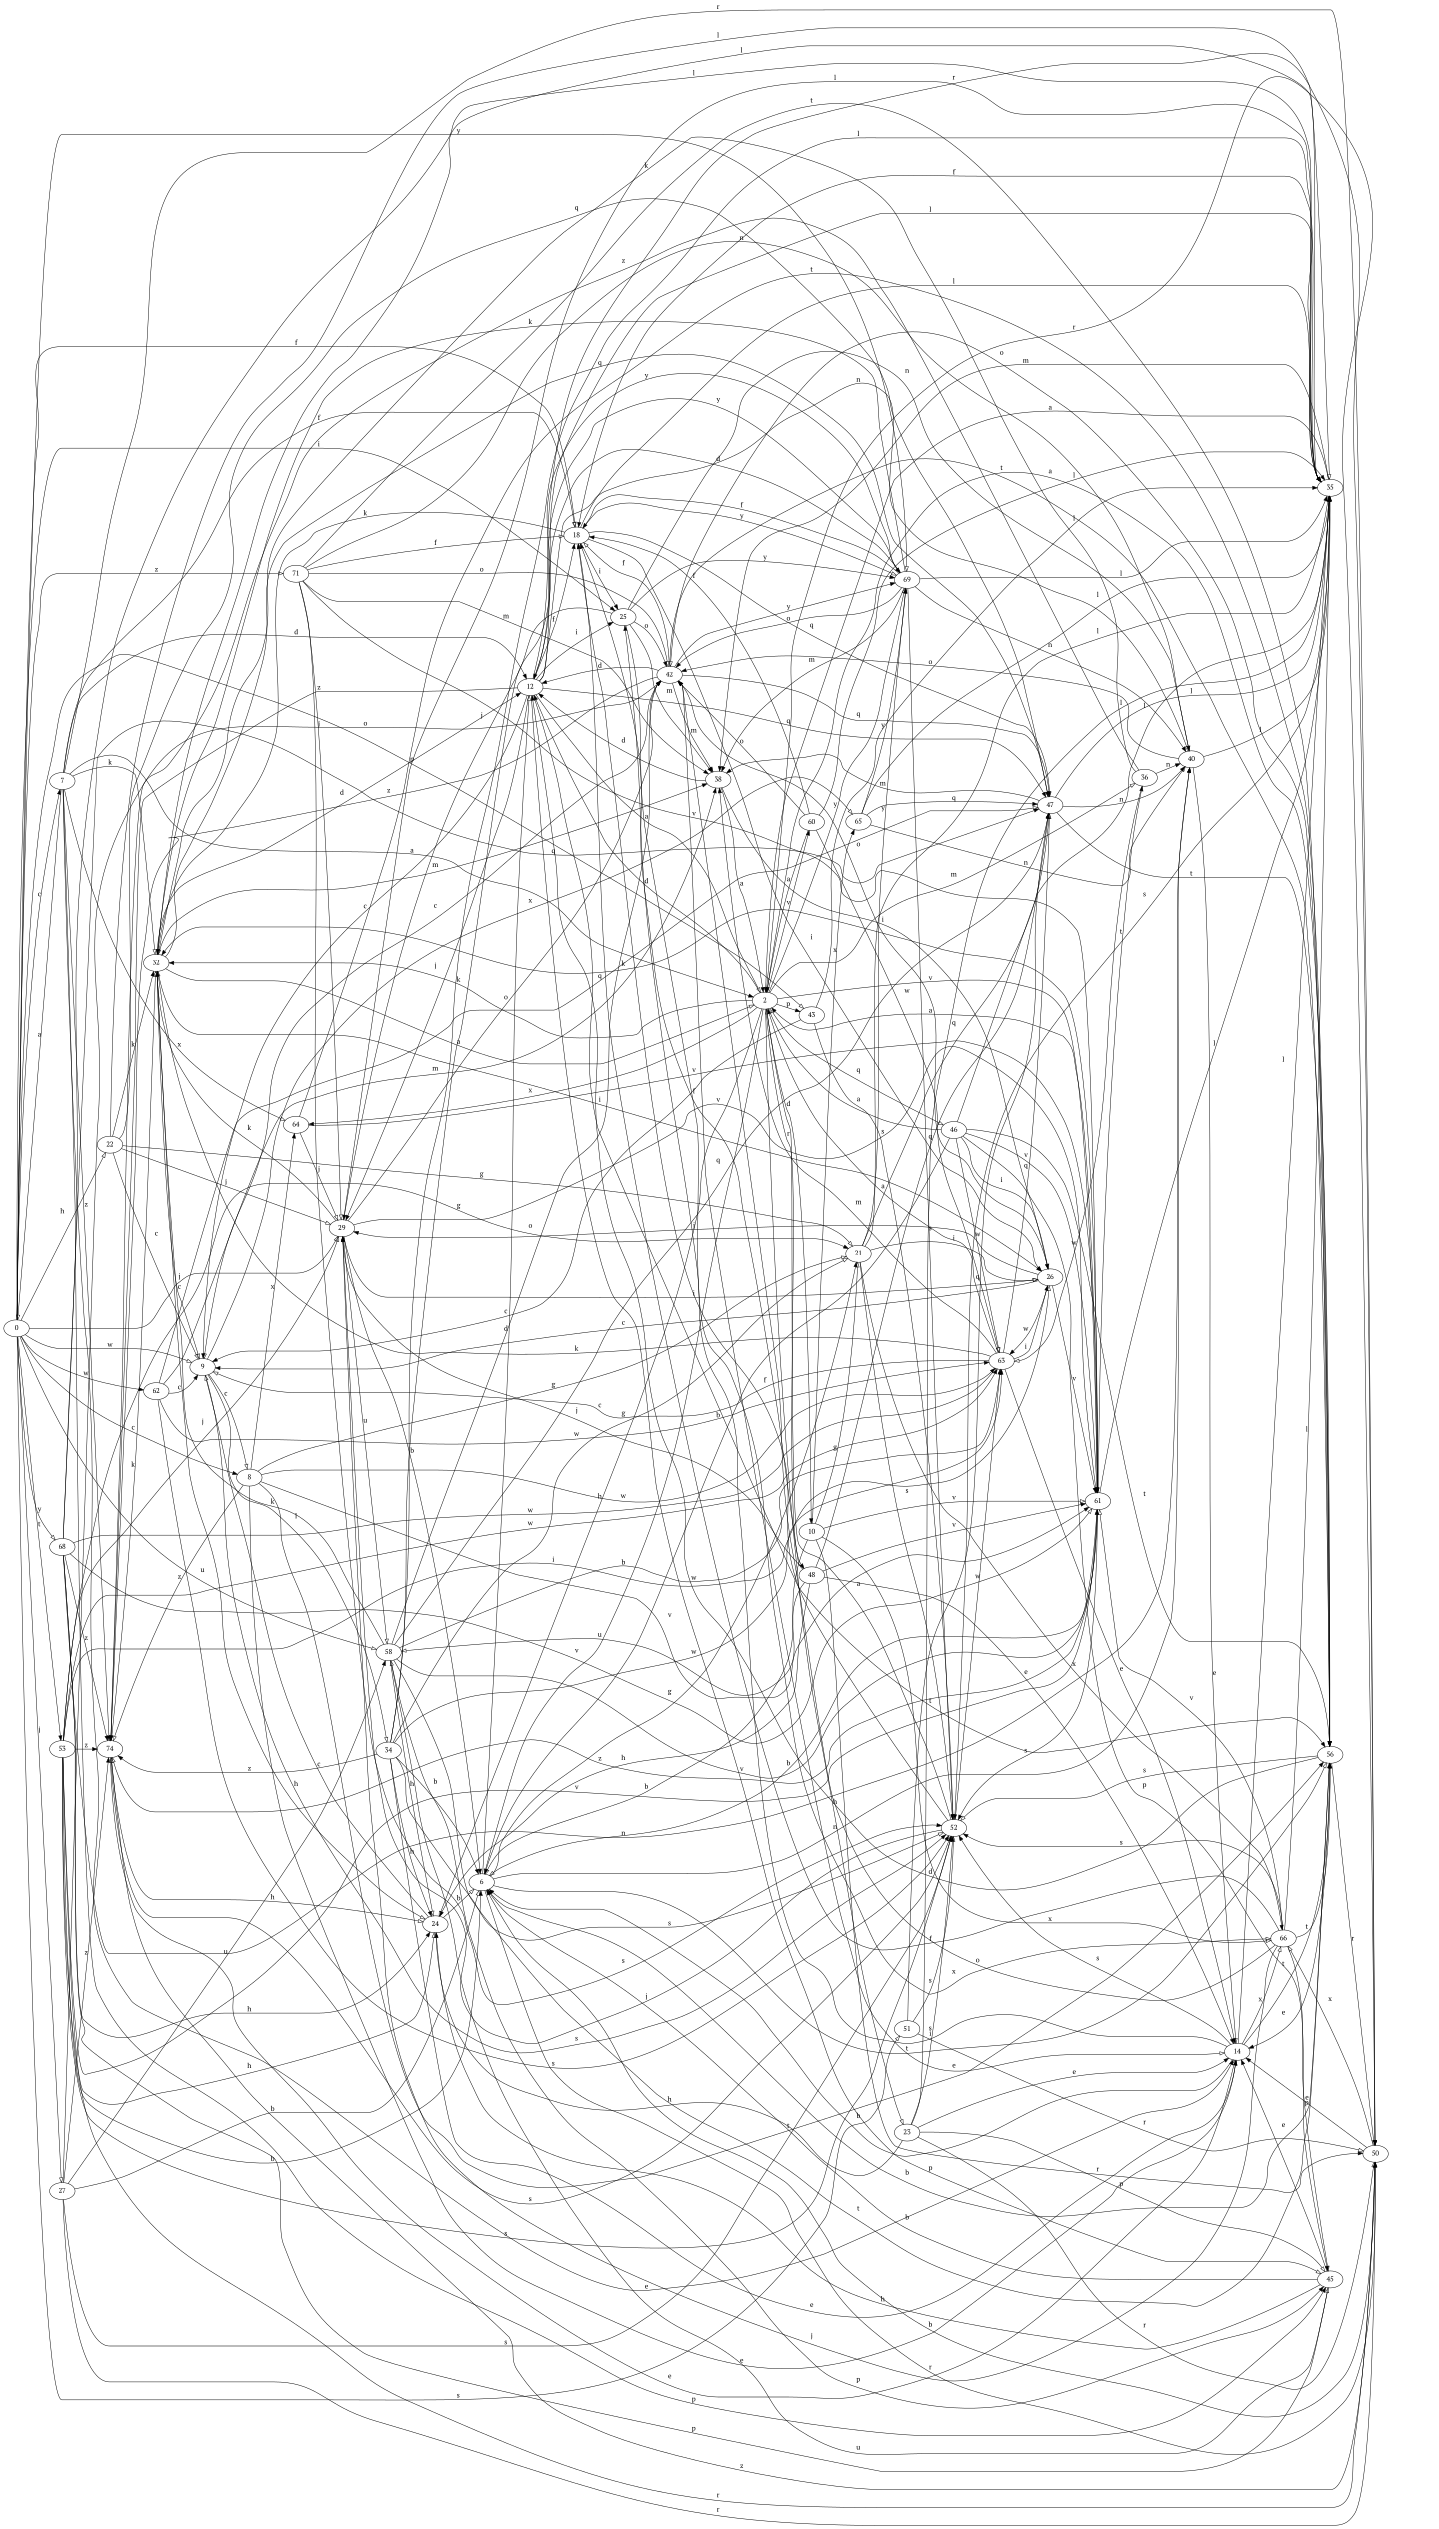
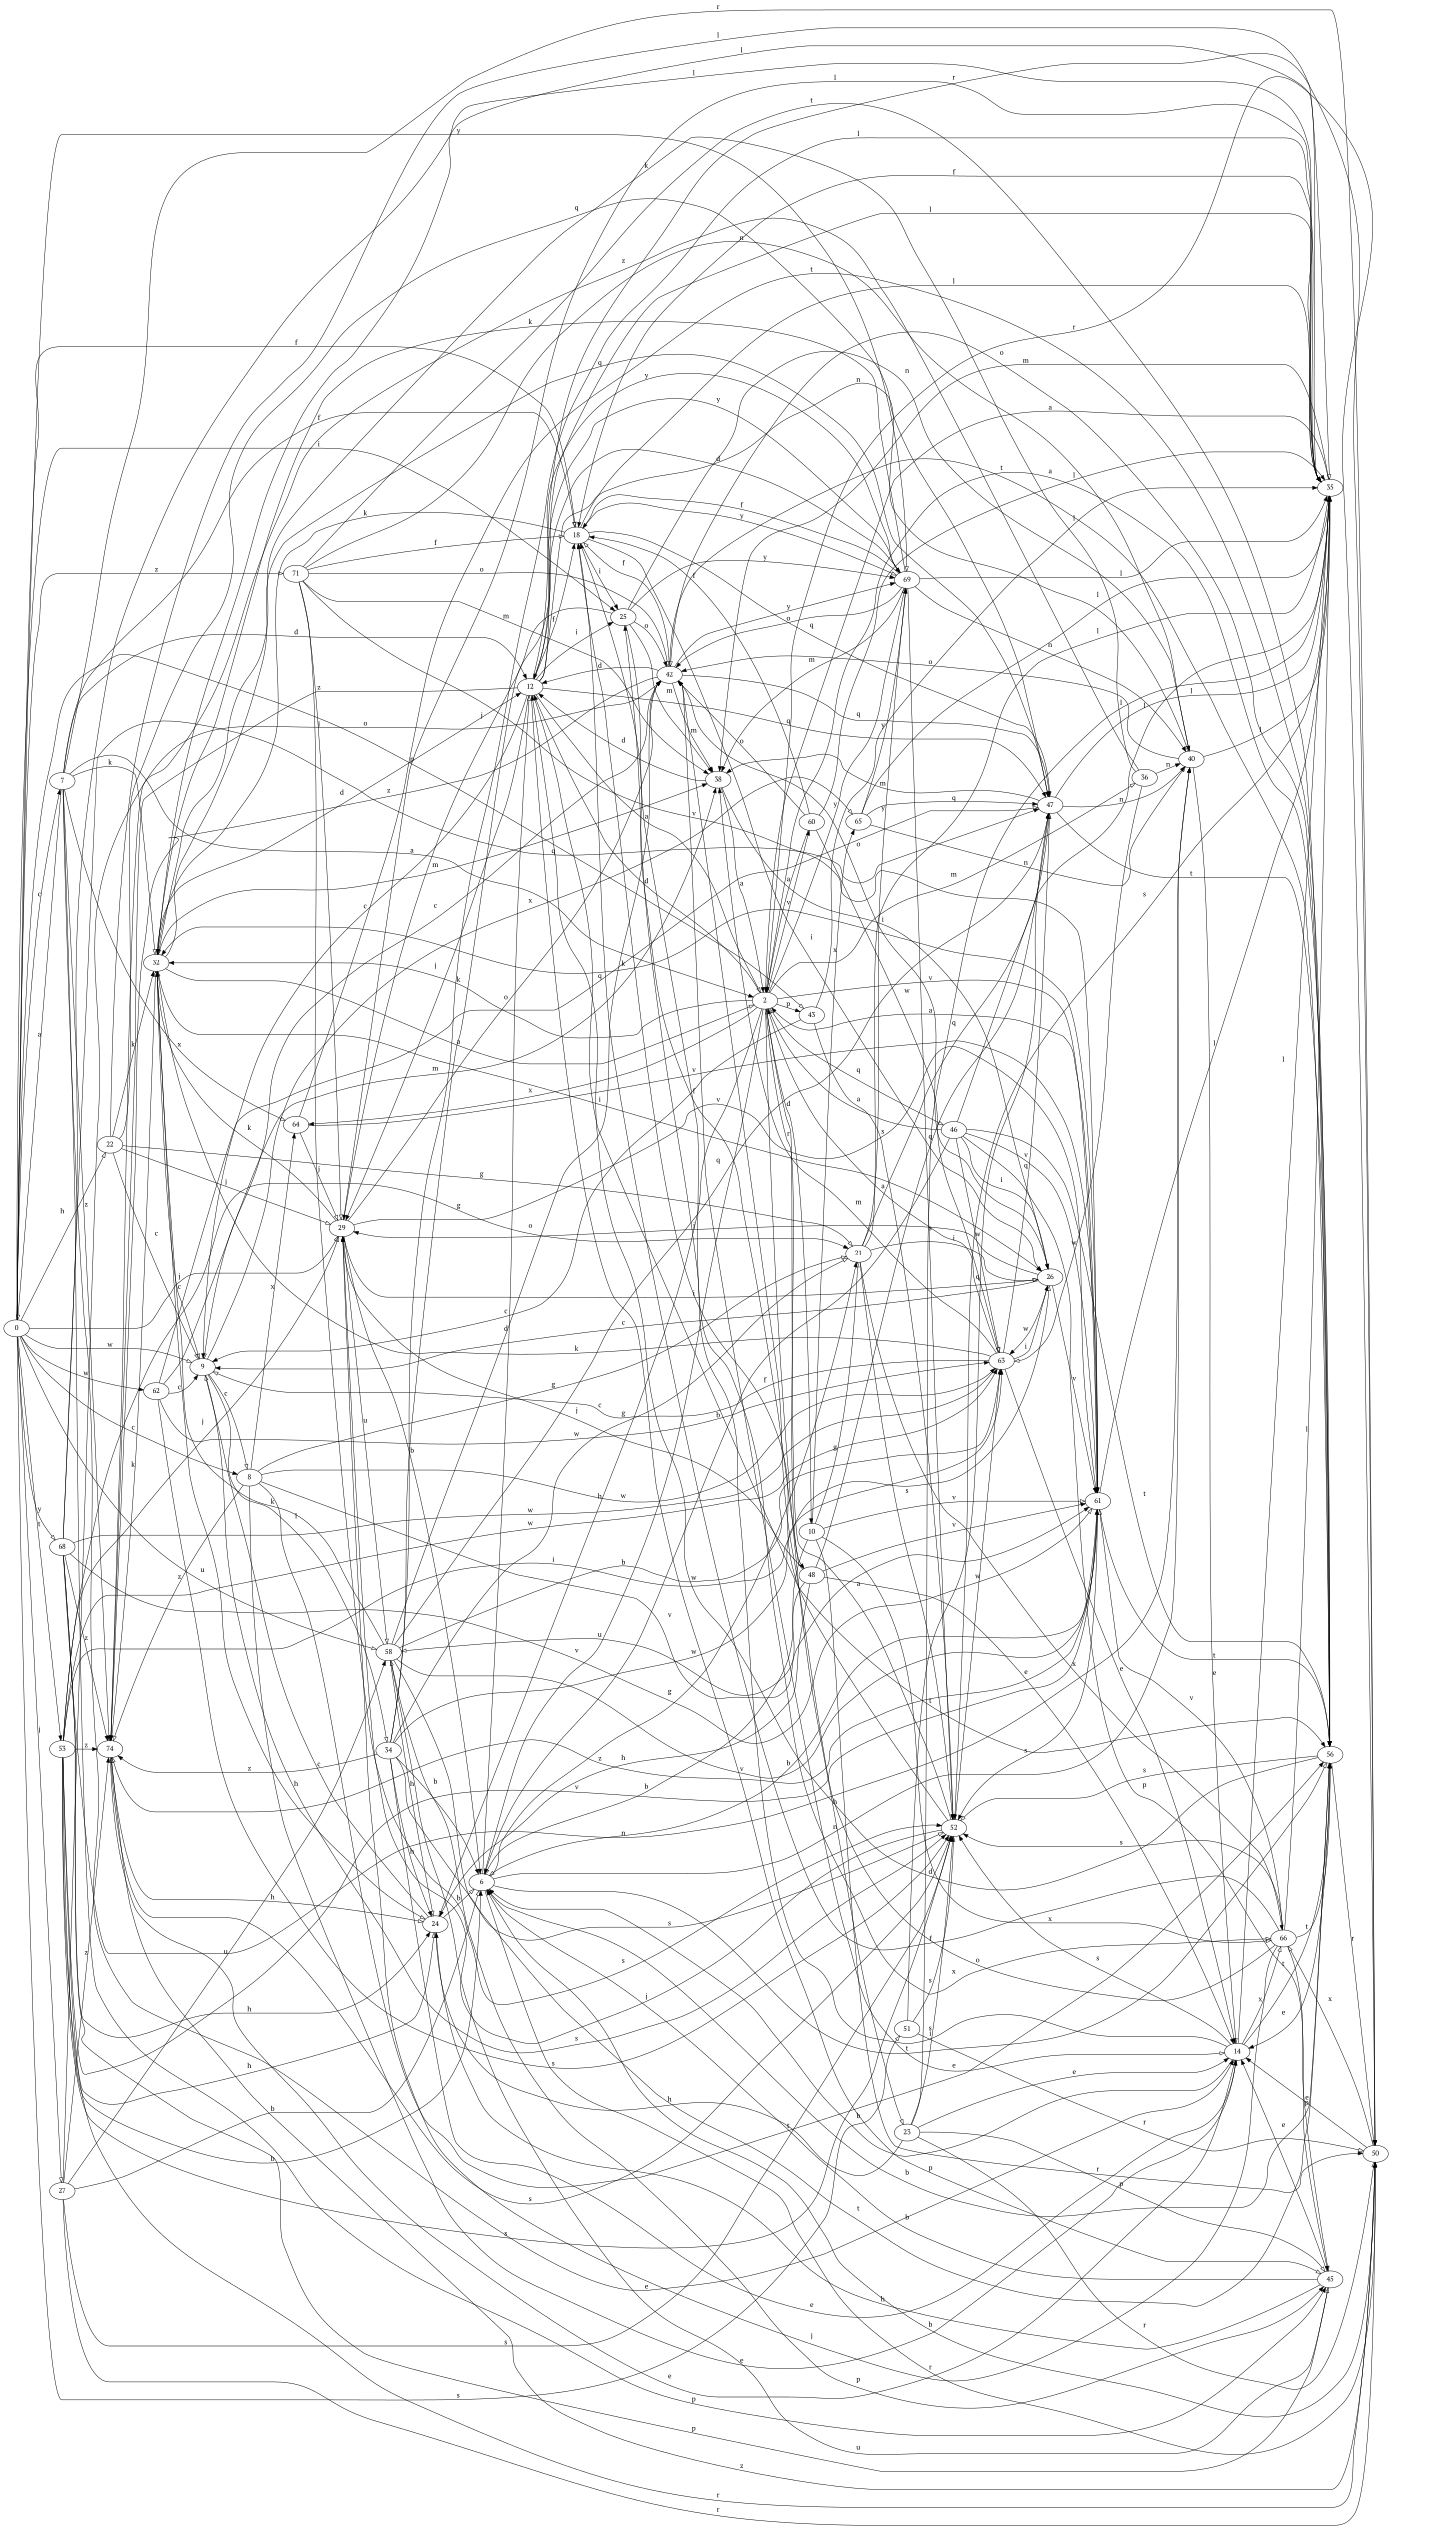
(1108, 1141) -> (1196, 1660)
